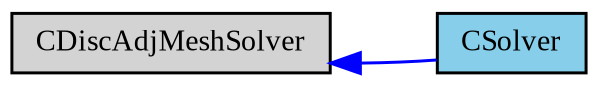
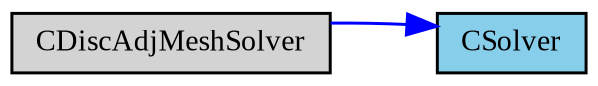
(399, 62) -> (369, 23)
